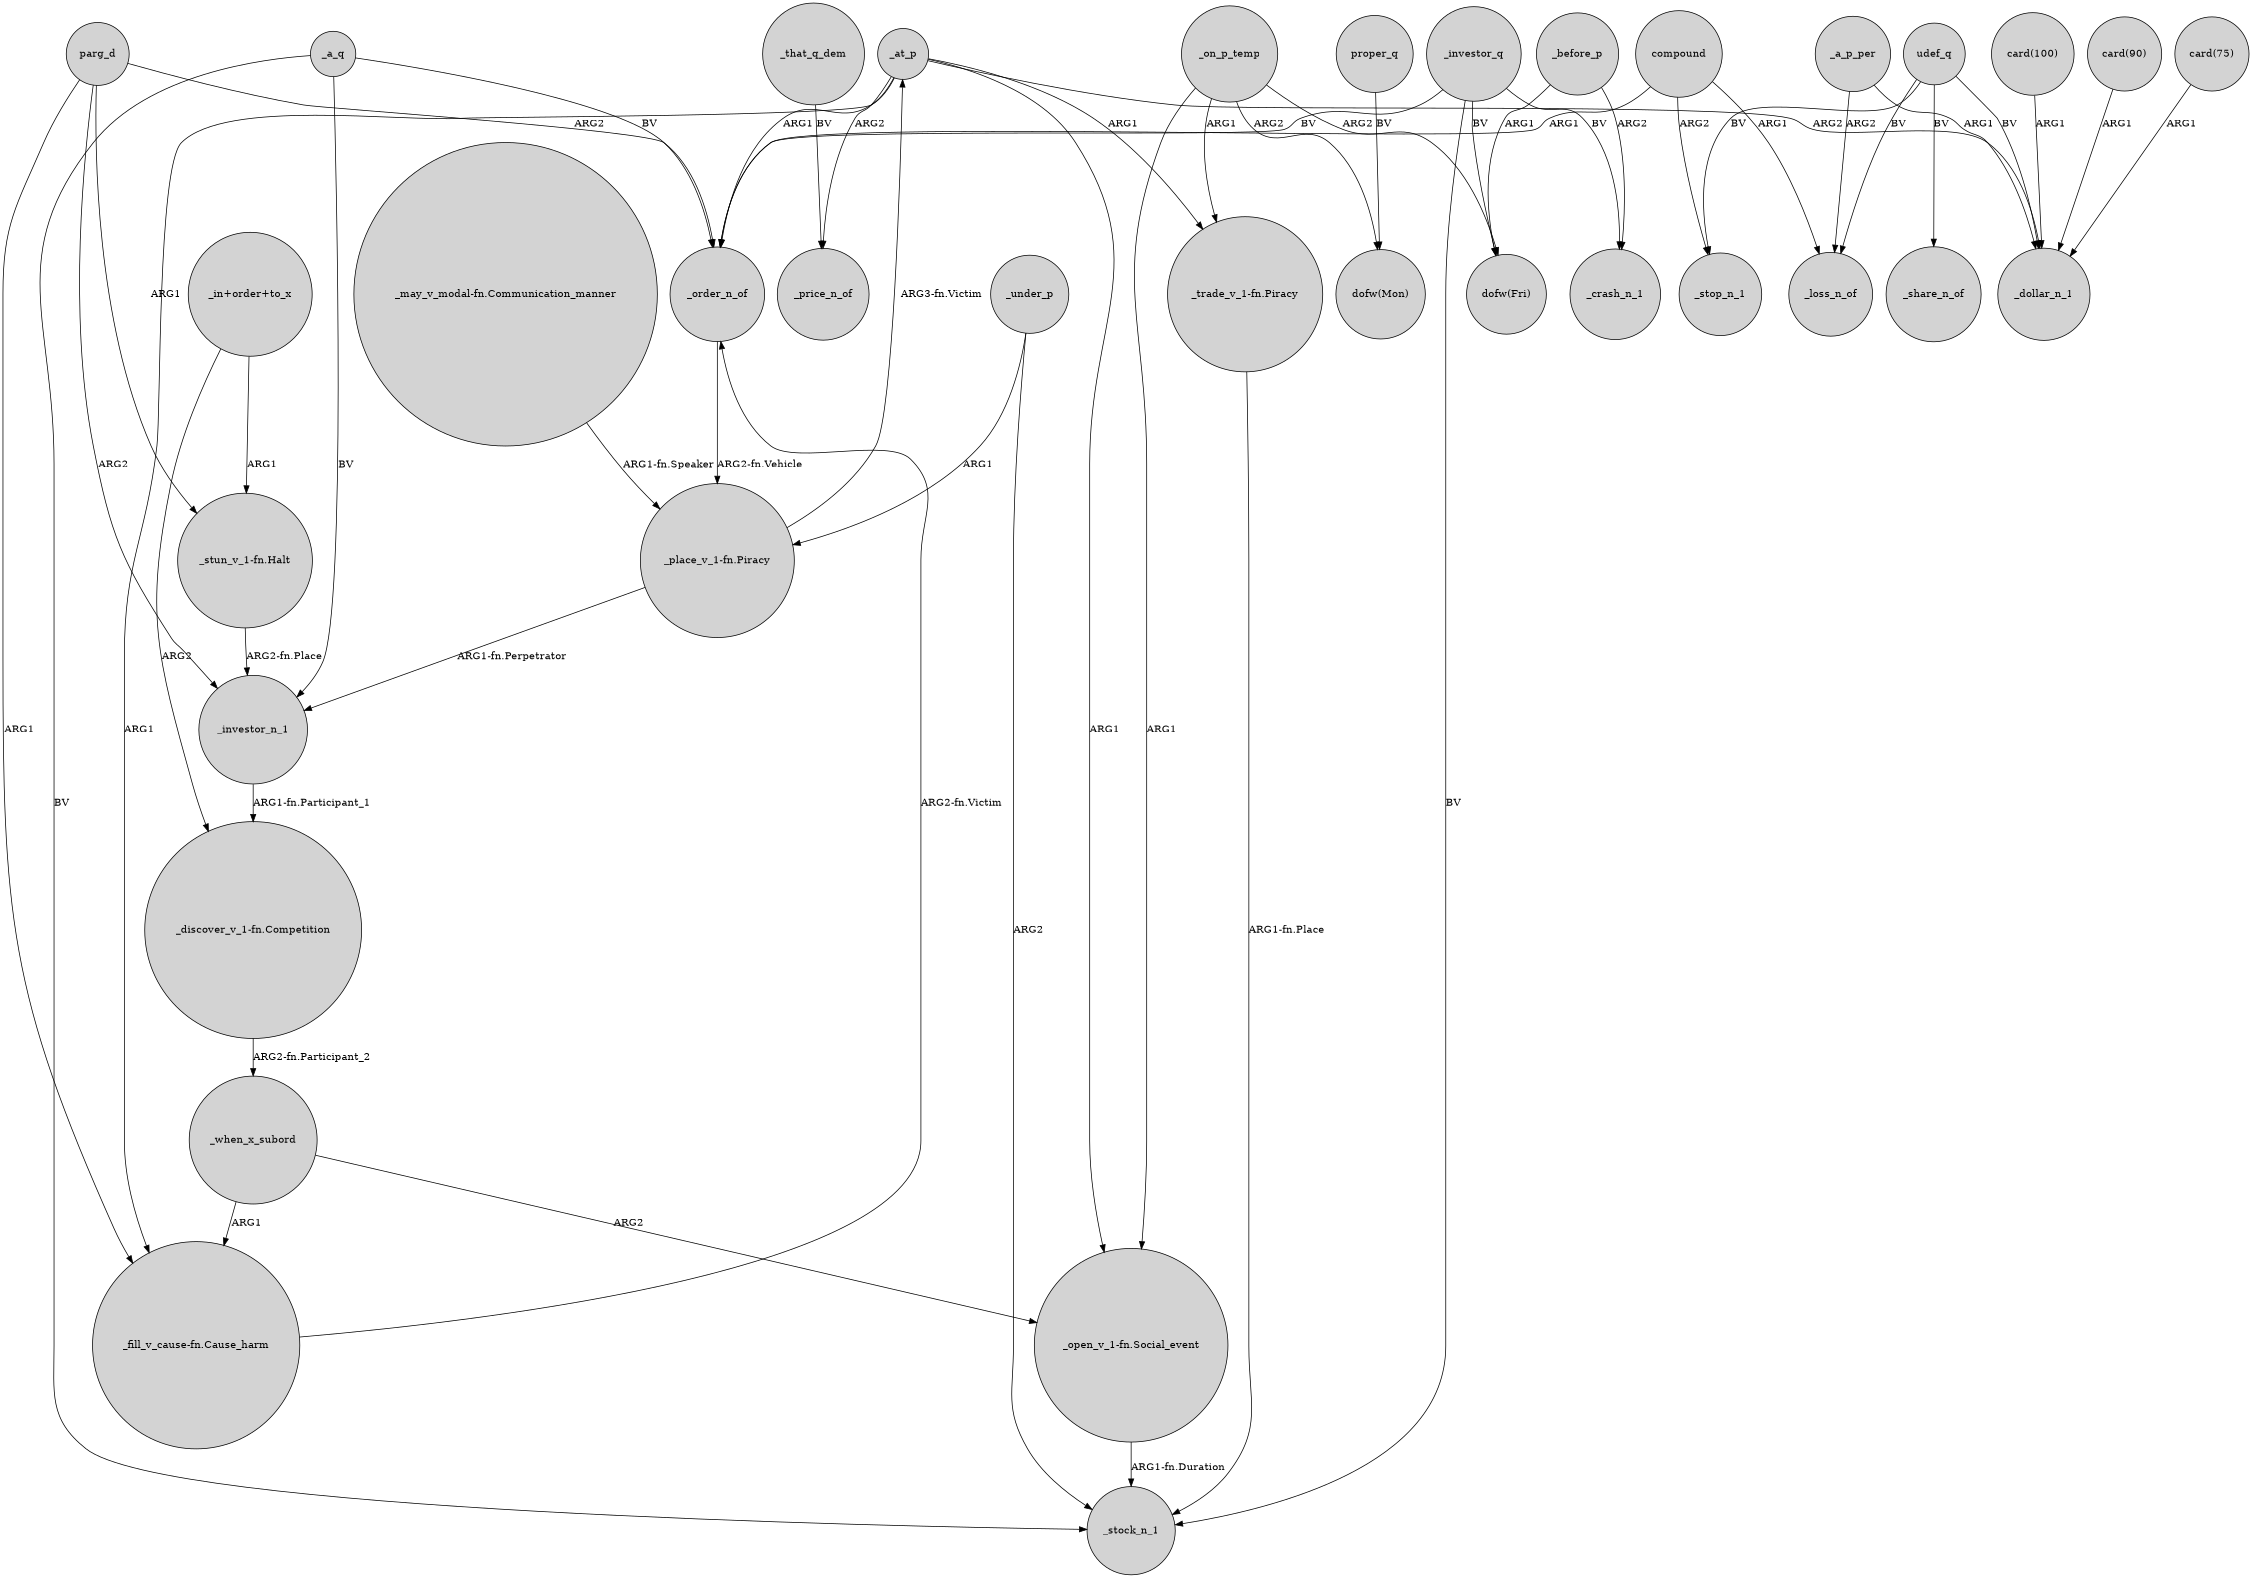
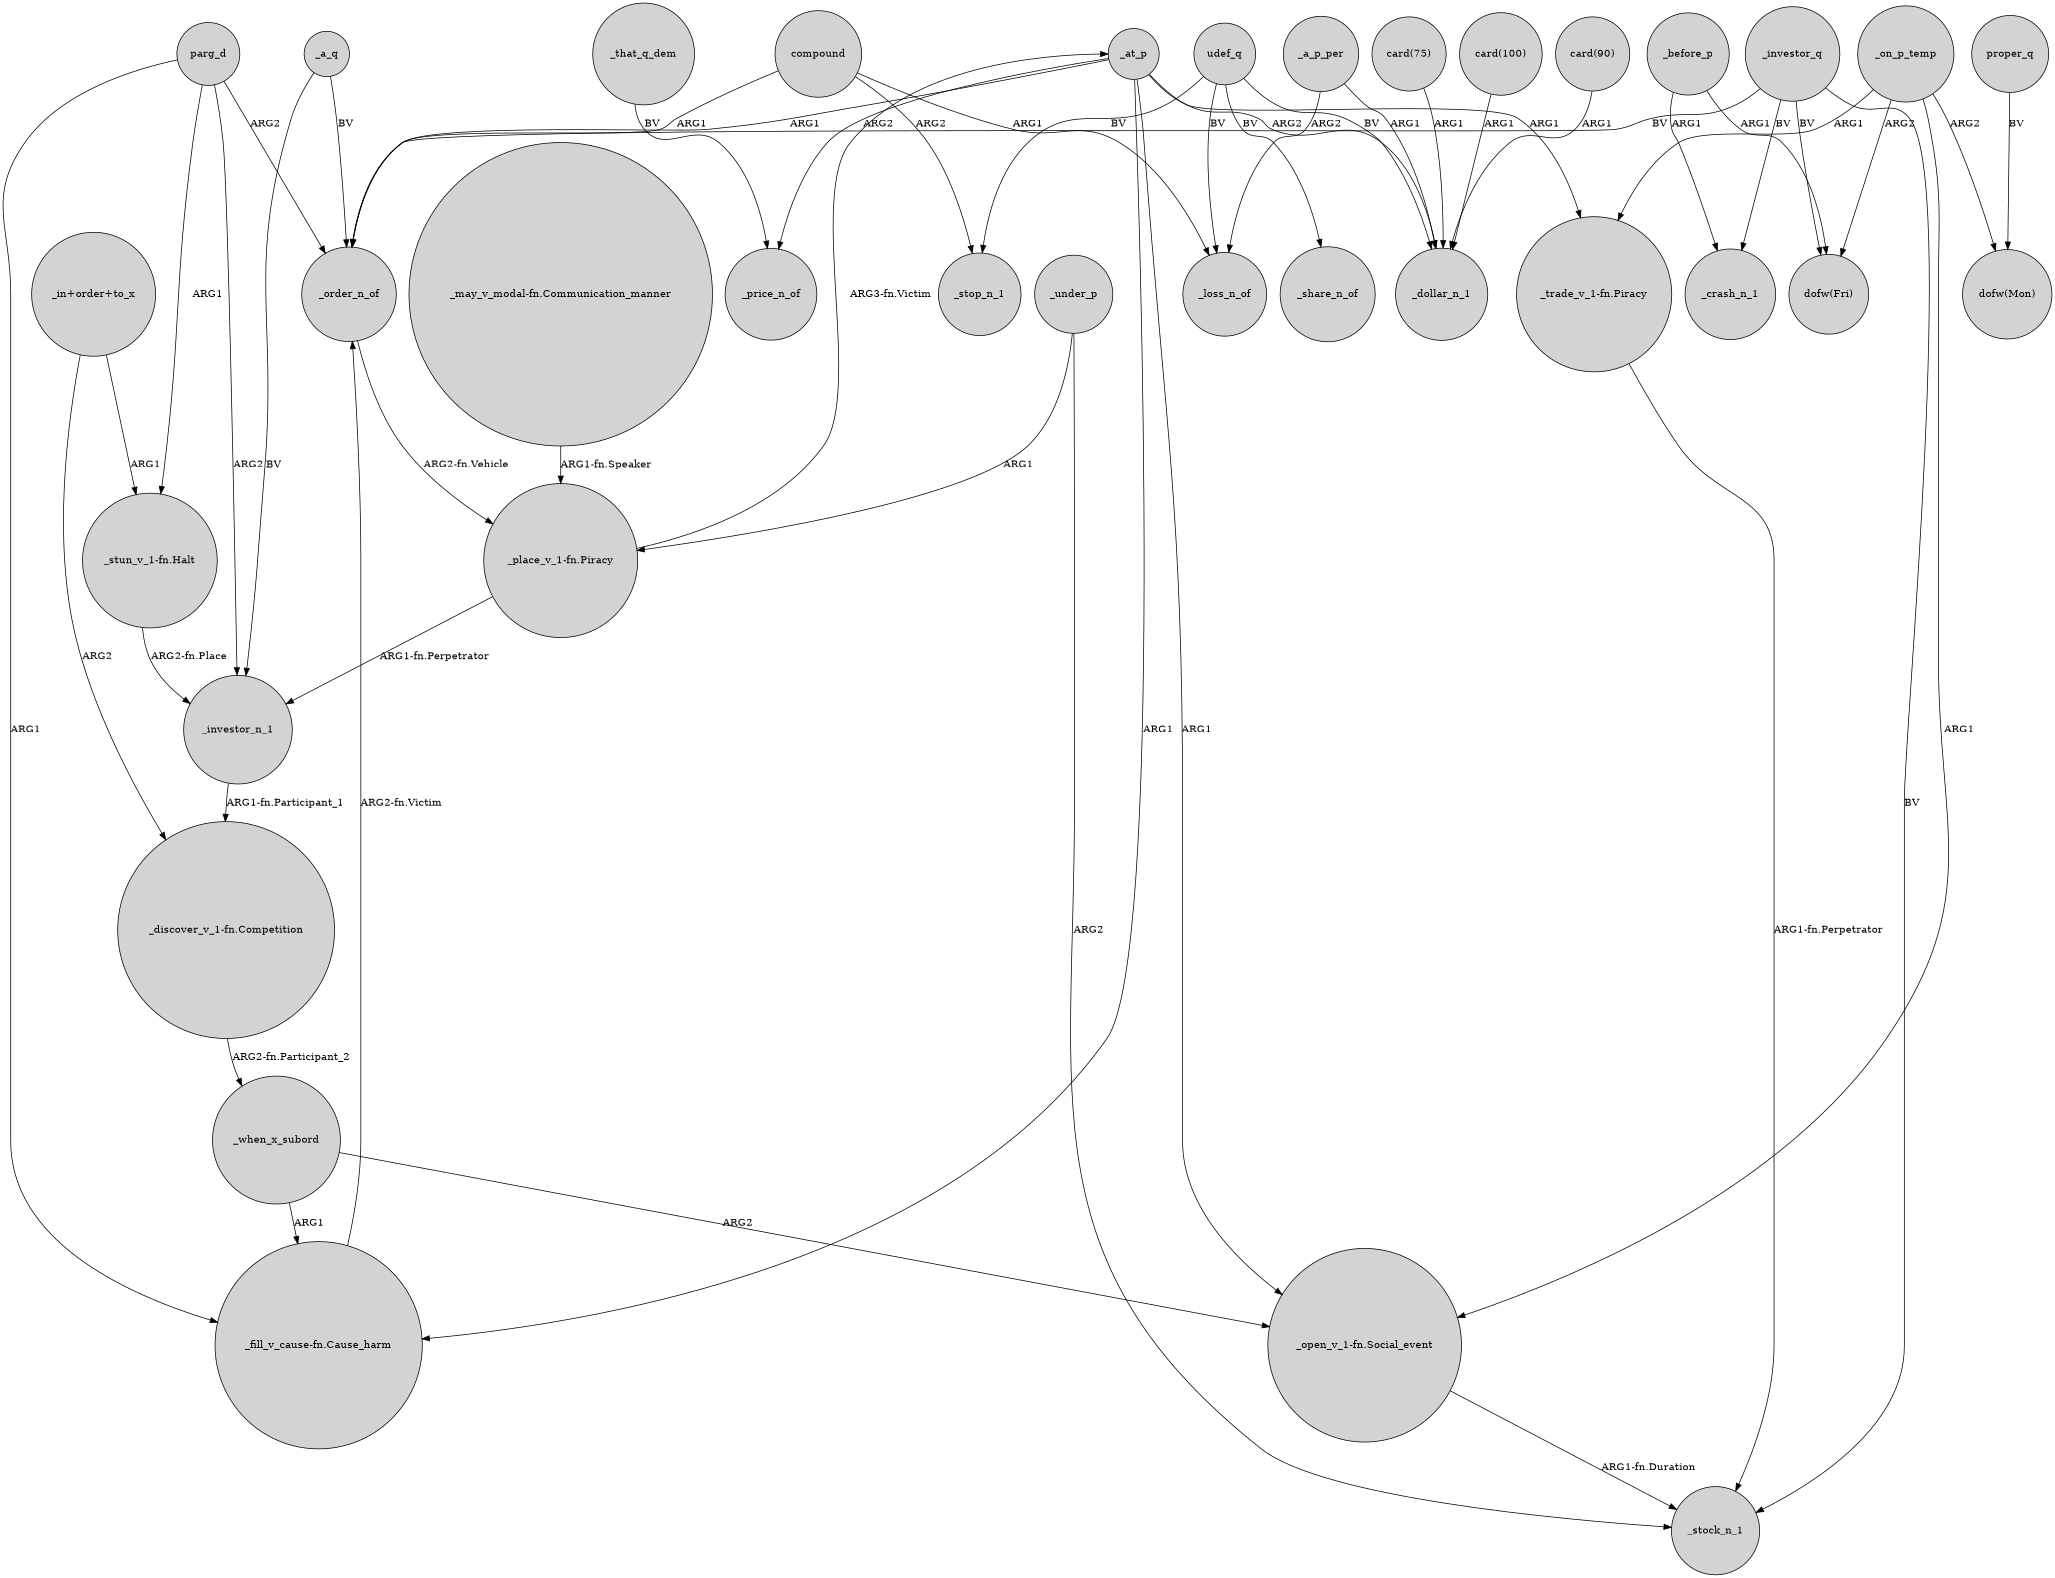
(1633, 124) -> (1687, 124)
(1287, 930) -> (1829, 930)
(54, 1174) -> none
